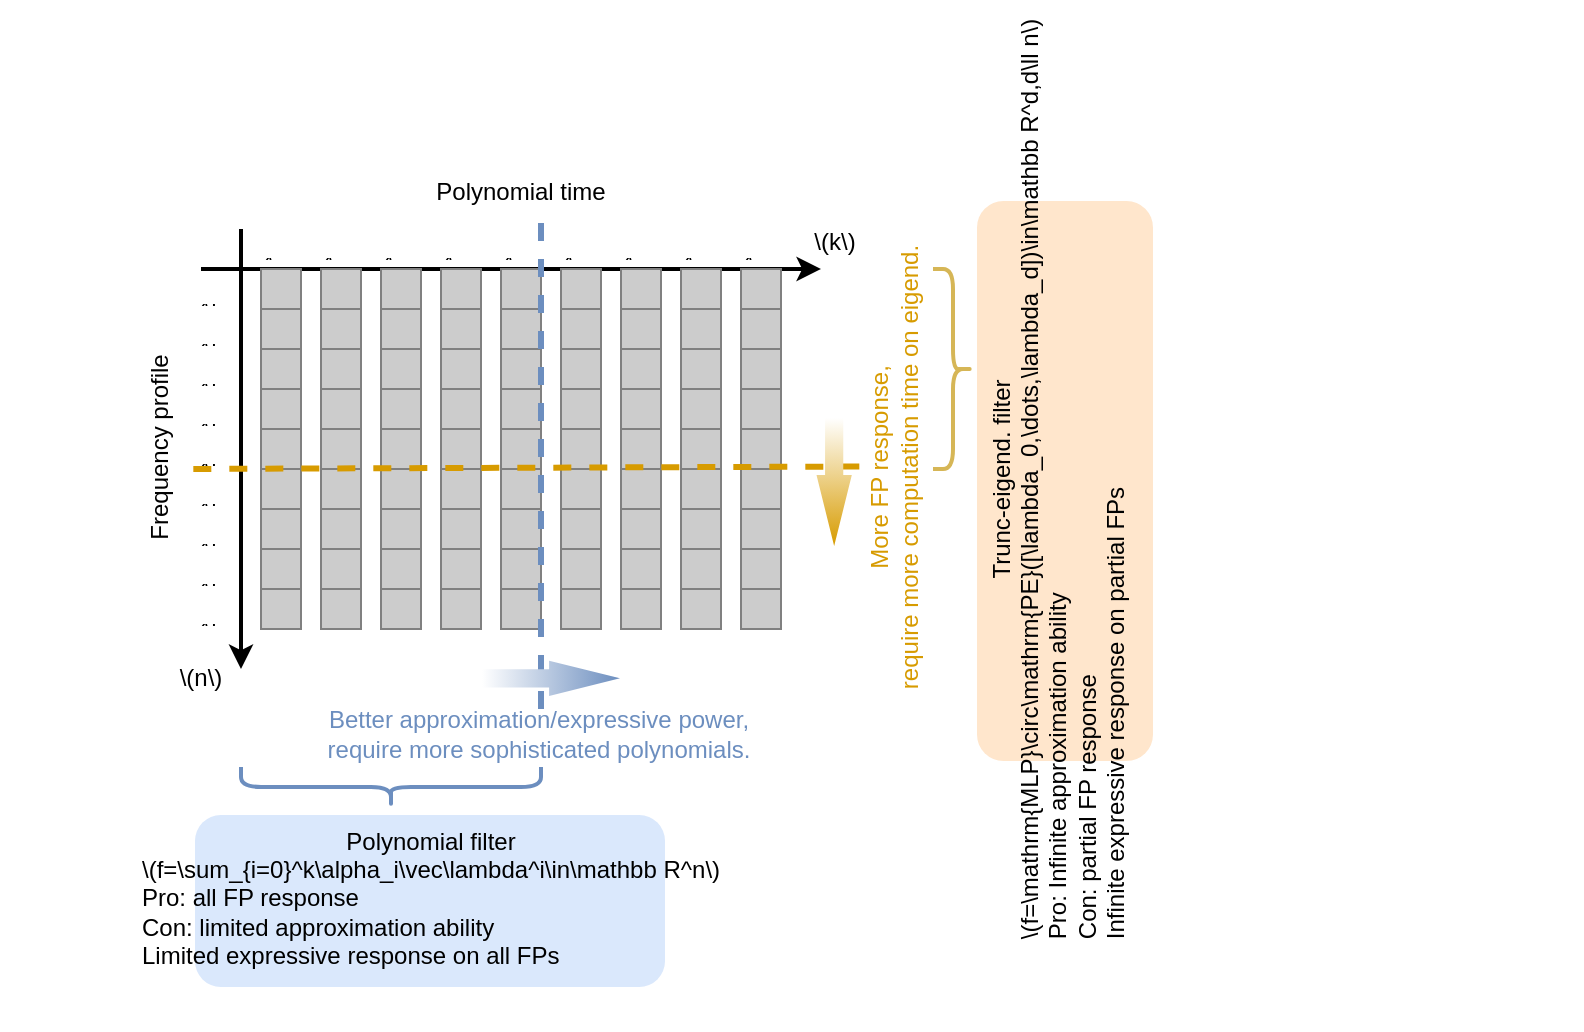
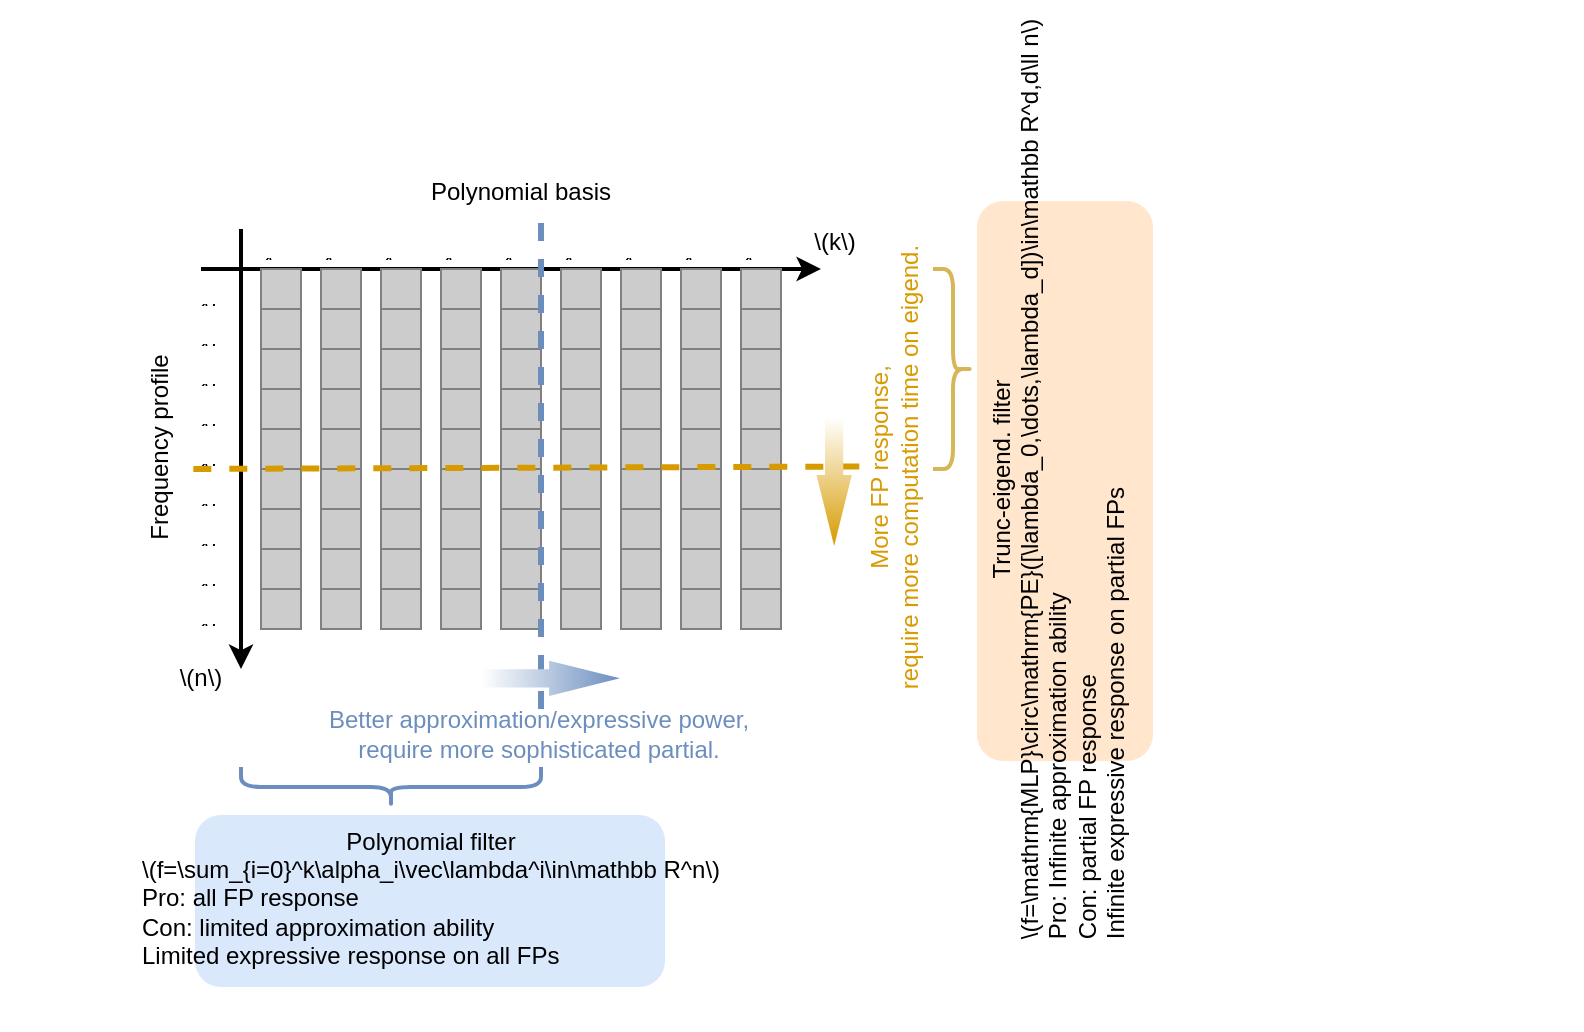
(522, 193) -> (522, 193)
(540, 735) -> (540, 735)
